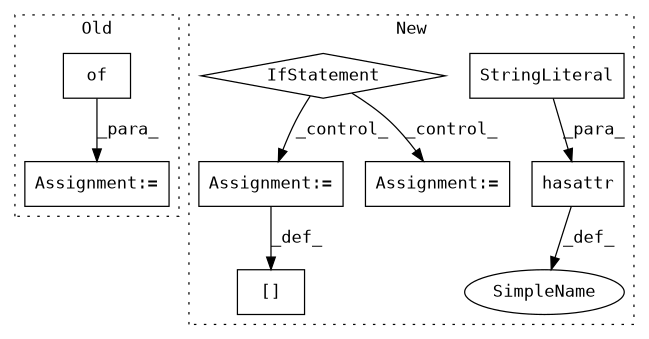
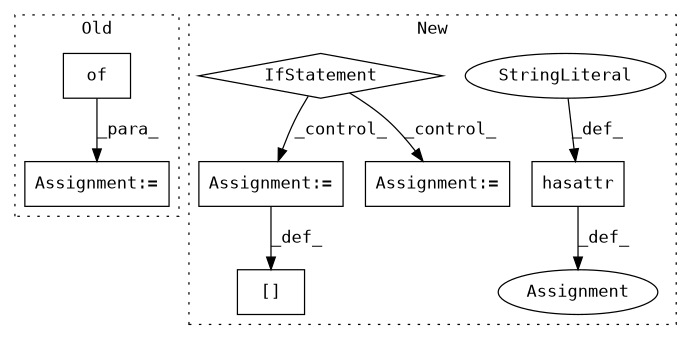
(547, 76) -> (566, 76)
(594, 130) -> (598, 130)
(544, 292) -> (578, 292)
